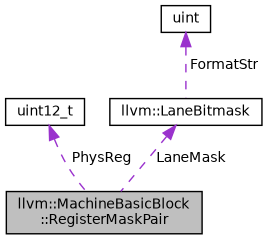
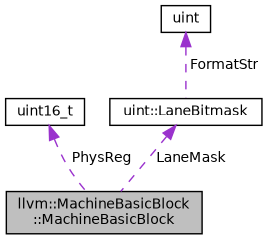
(45, 112) -> (45, 112)
(186, 112) -> (186, 112)
(104, 213) -> (104, 213)
